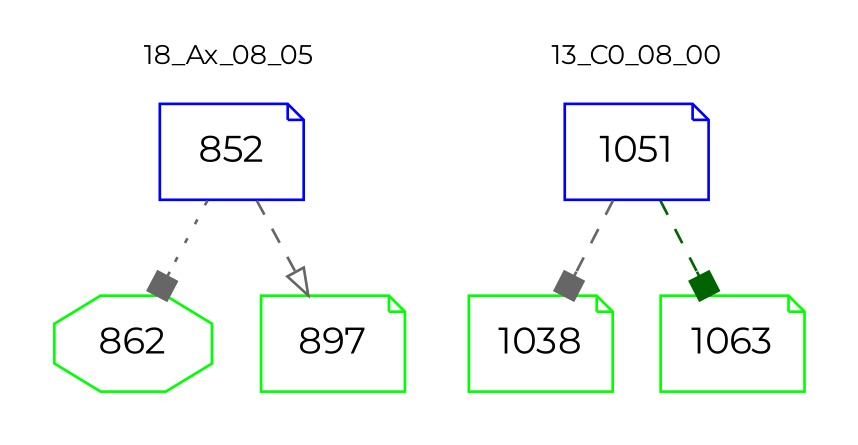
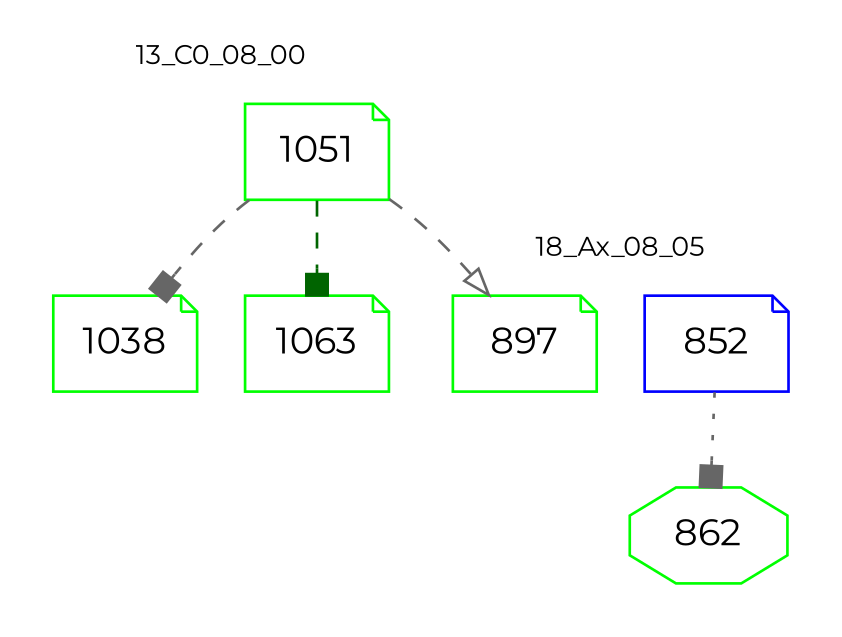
(637, 152) -> (317, 152)
(276, 236) -> (448, 250)
